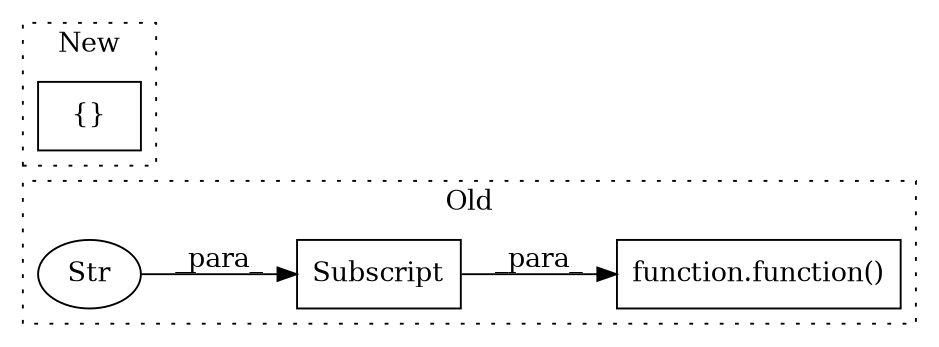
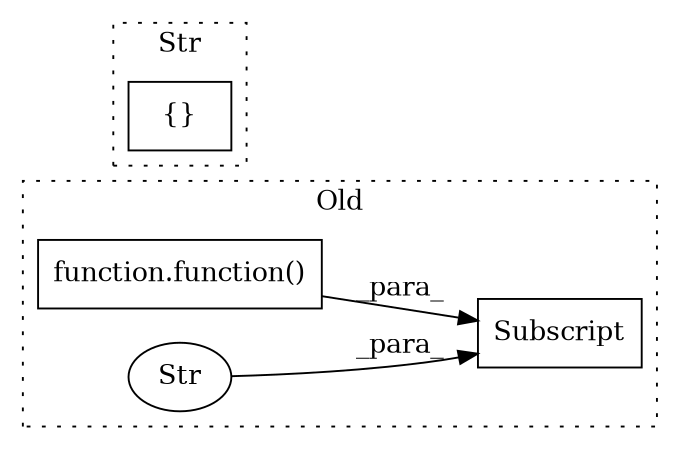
(89, 45) -> (180, 45)
(529, 274) -> (390, 307)
